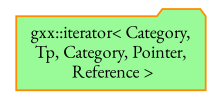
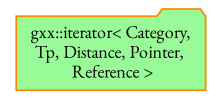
(111, 53) -> (111, 53)
